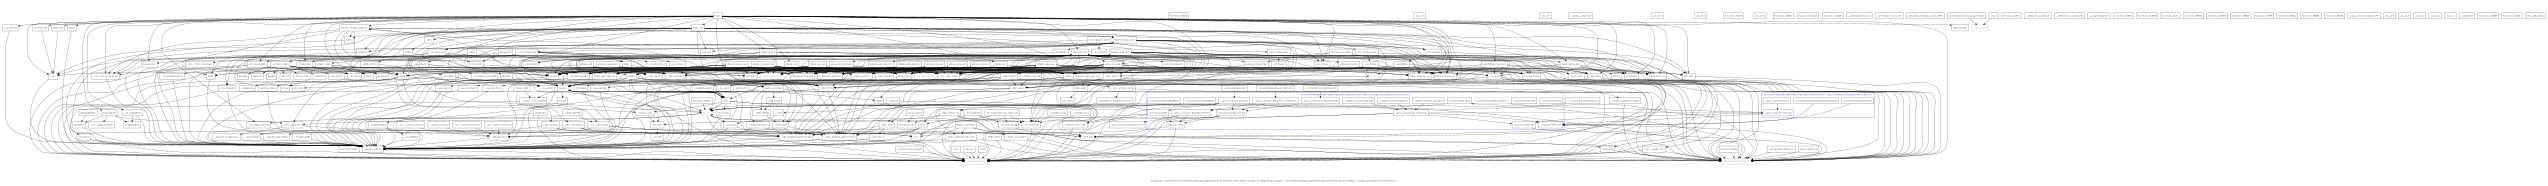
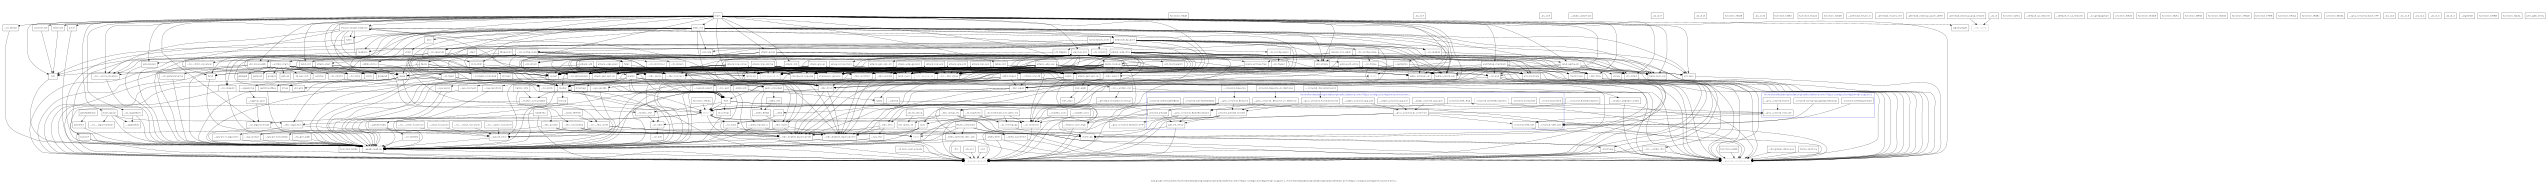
none -> (332, 34)
(1388, 57) -> (1332, 58)
none -> (257, 101)
(95, 119) -> (231, 145)
